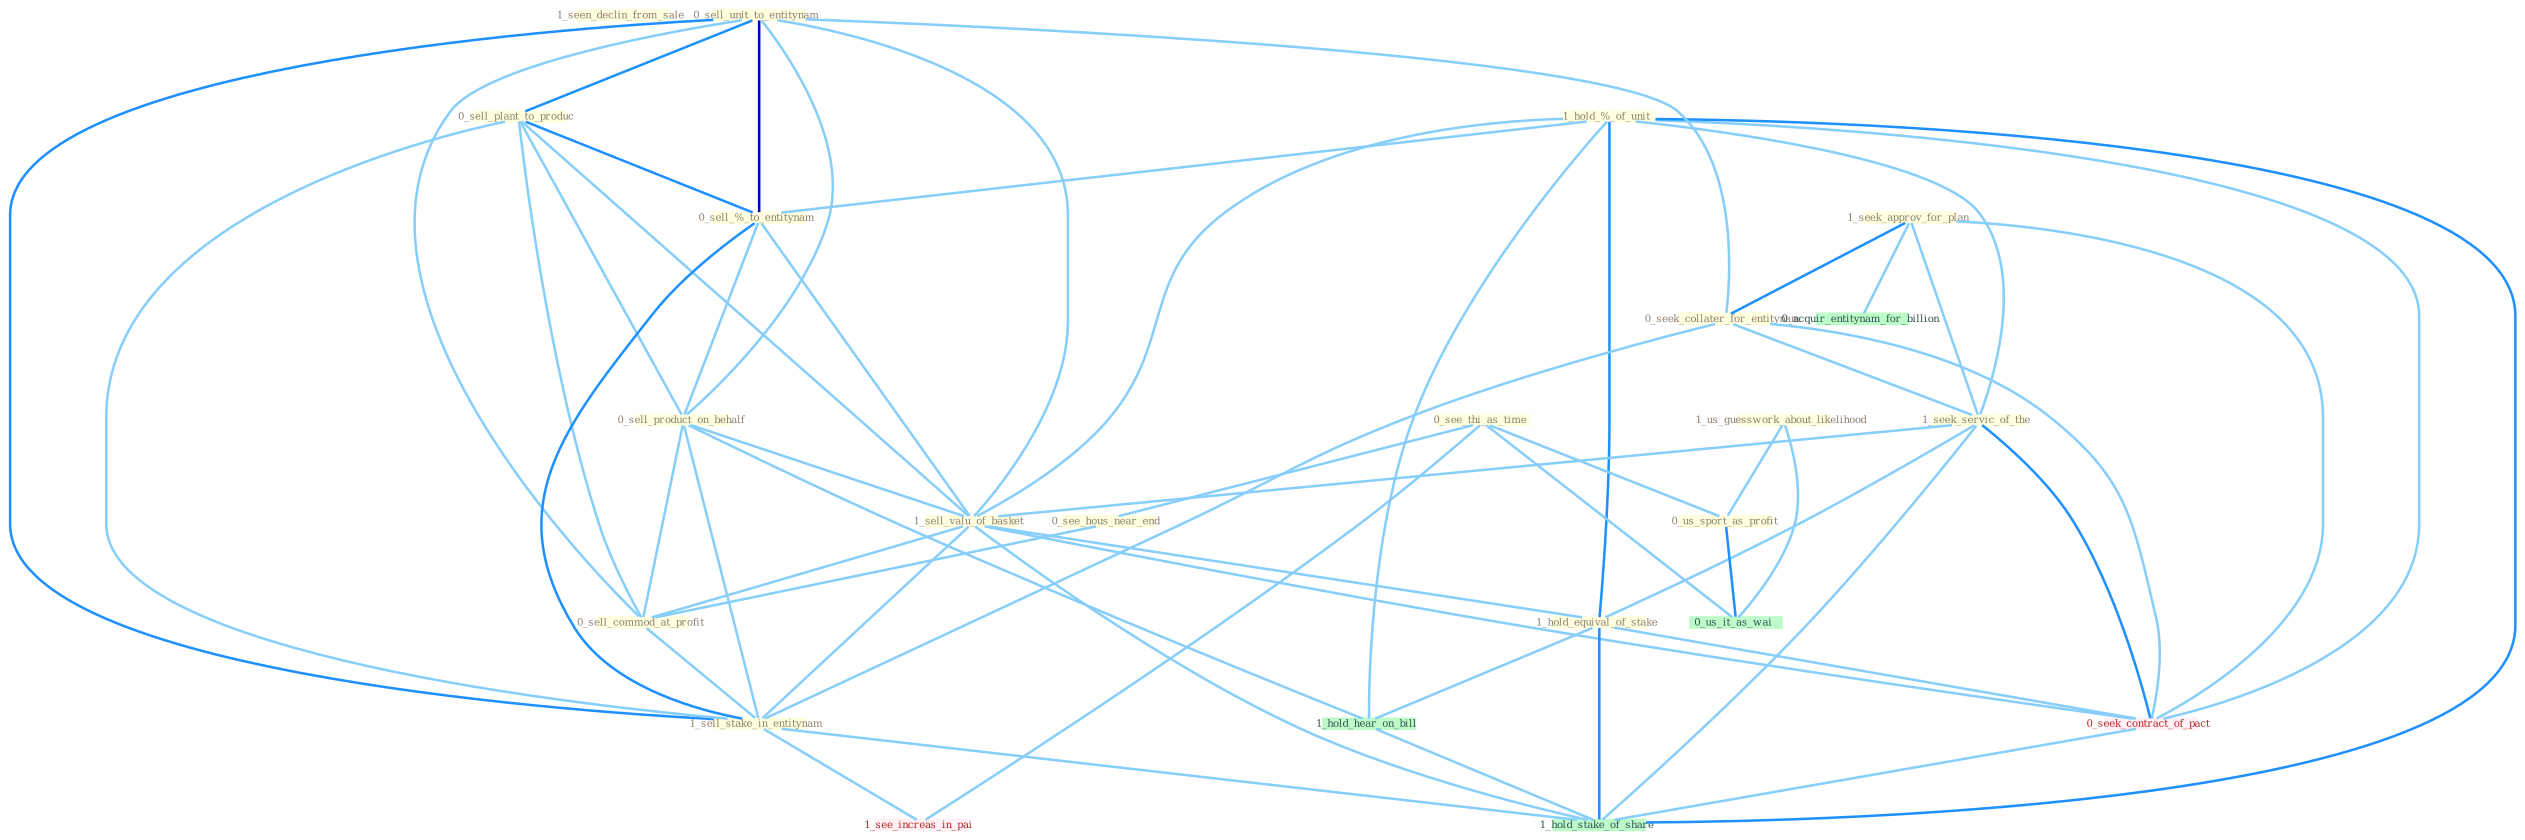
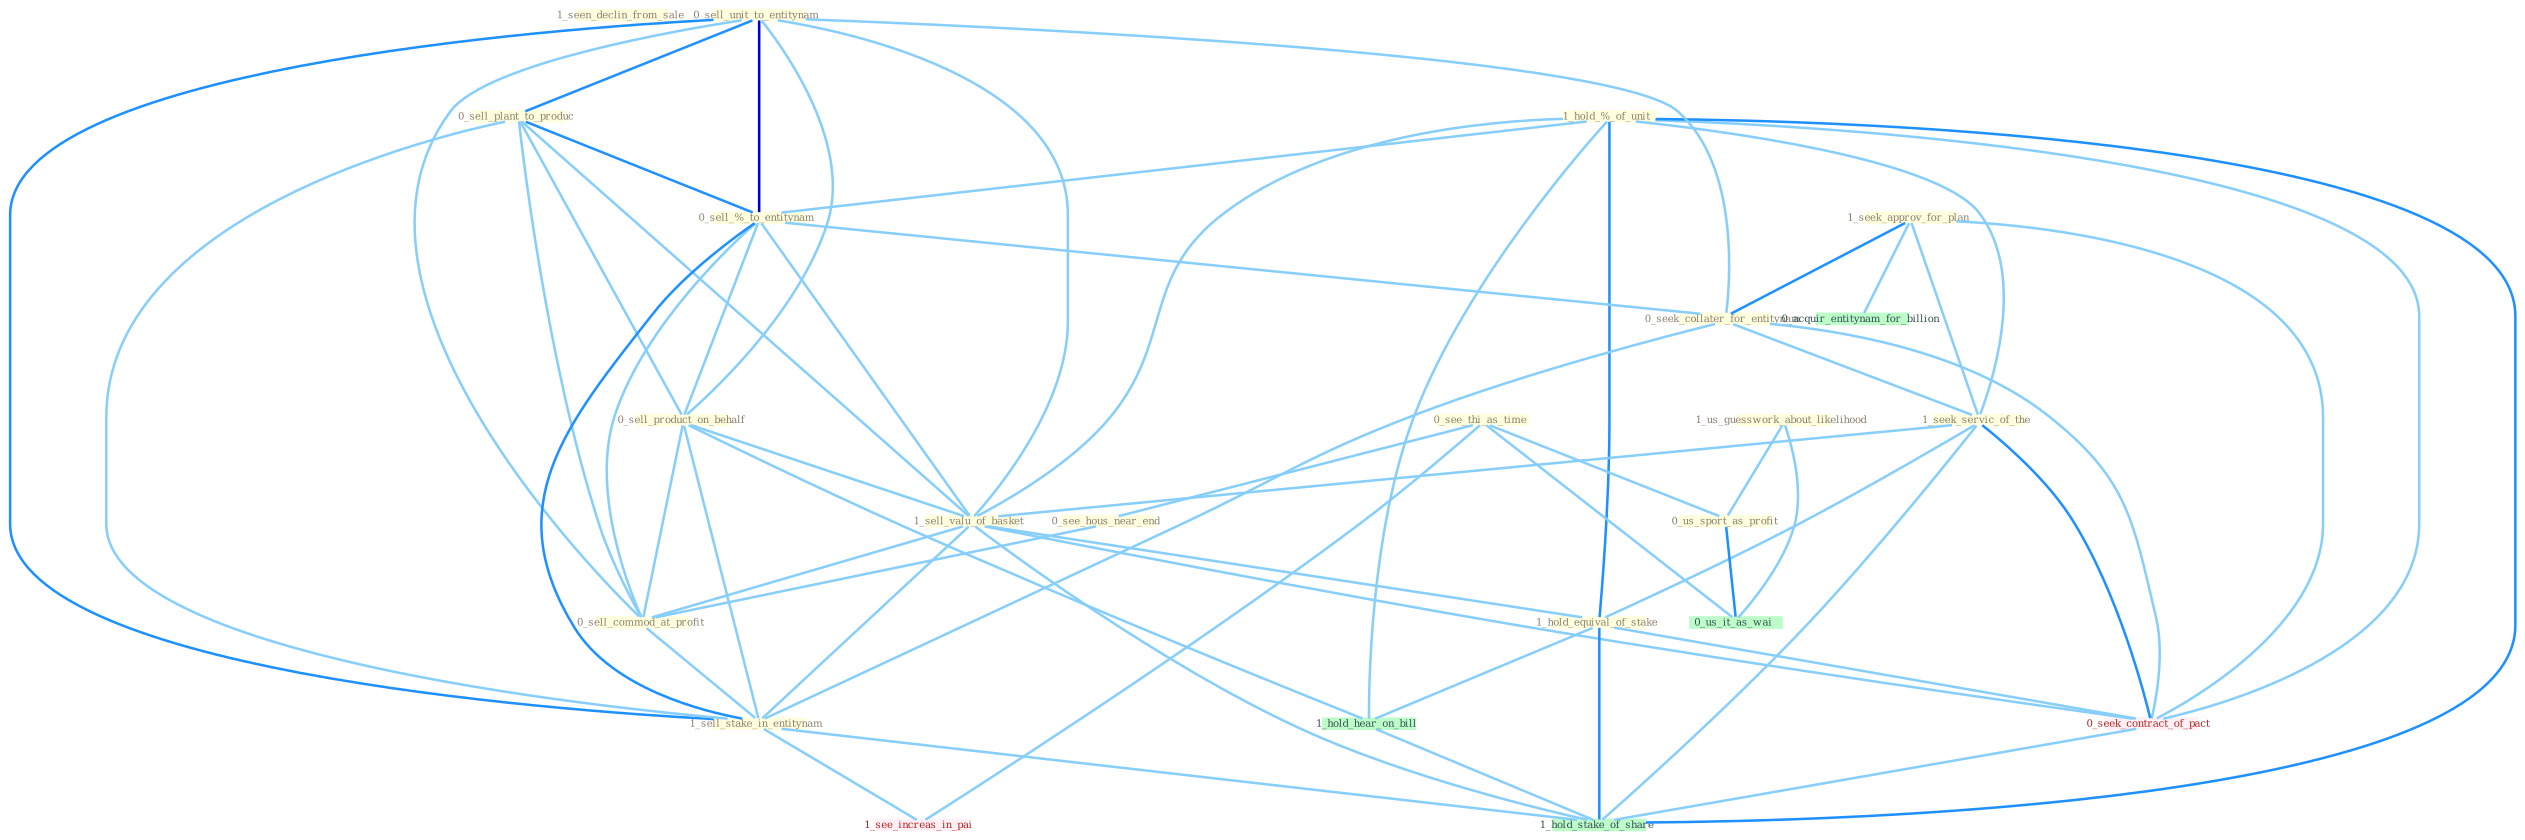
none -> (1243, 268)
none -> (621, 400)
